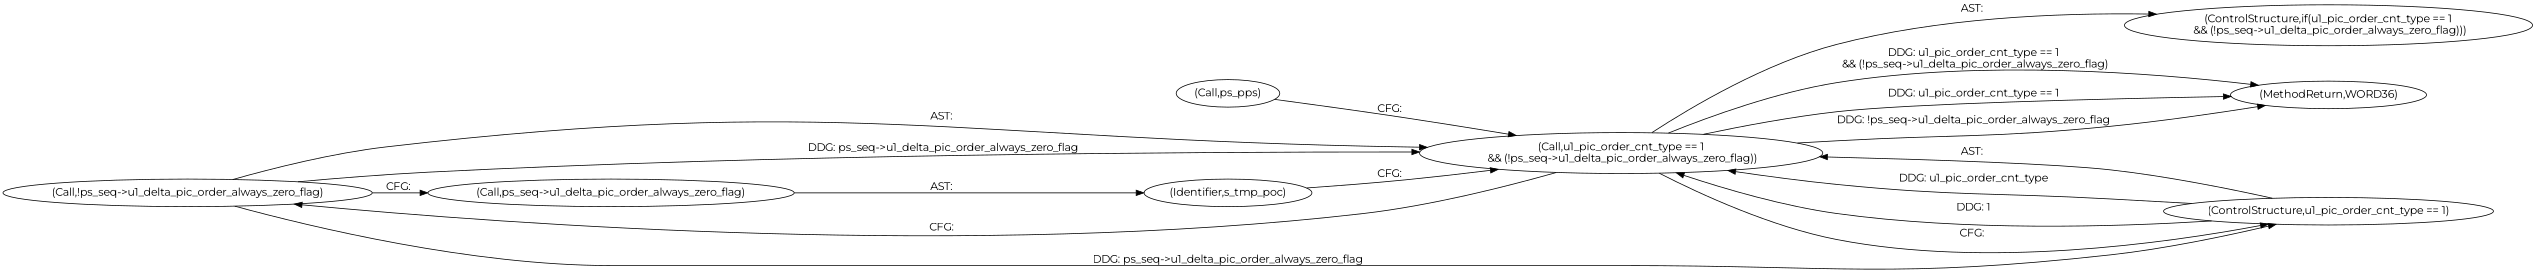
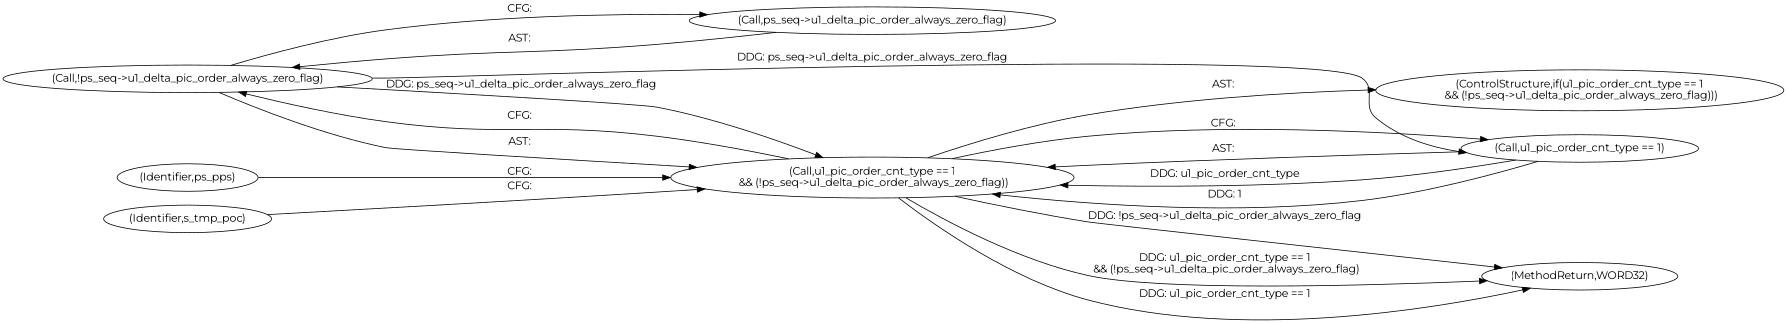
(1228, 93) -> (188, 178)
(2329, 95) -> (1580, 276)
(965, 193) -> (538, 51)
(2329, 211) -> (1580, 148)
